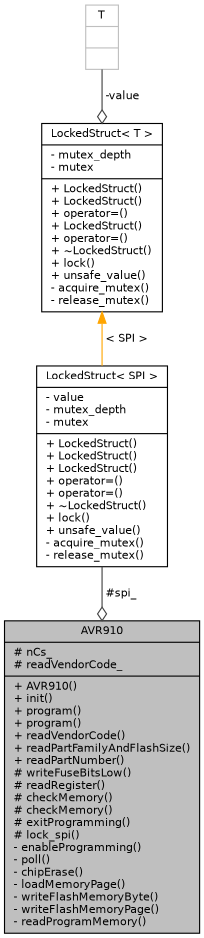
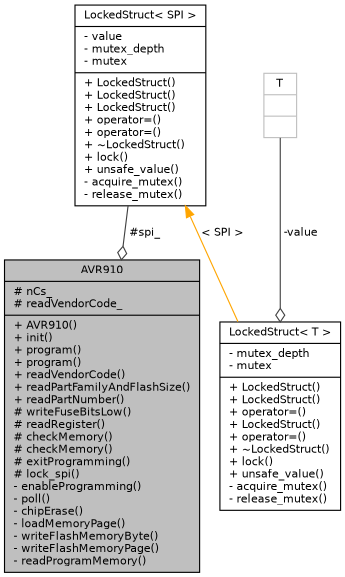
(102, 345) -> (214, 269)
